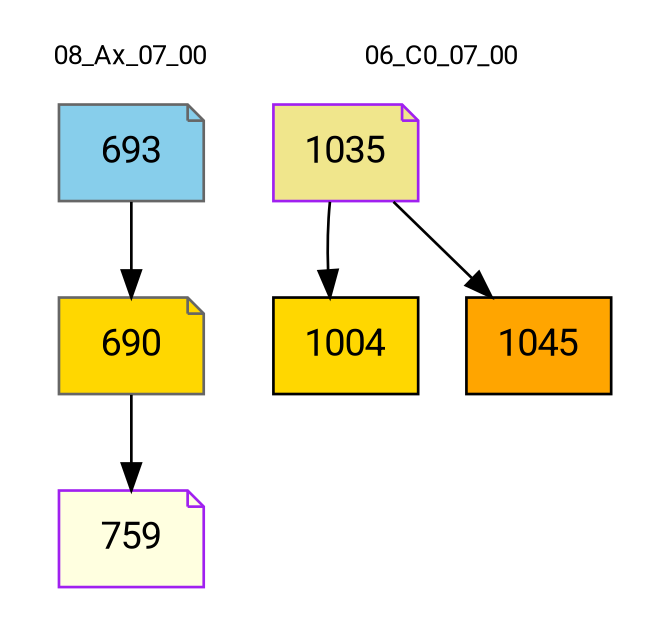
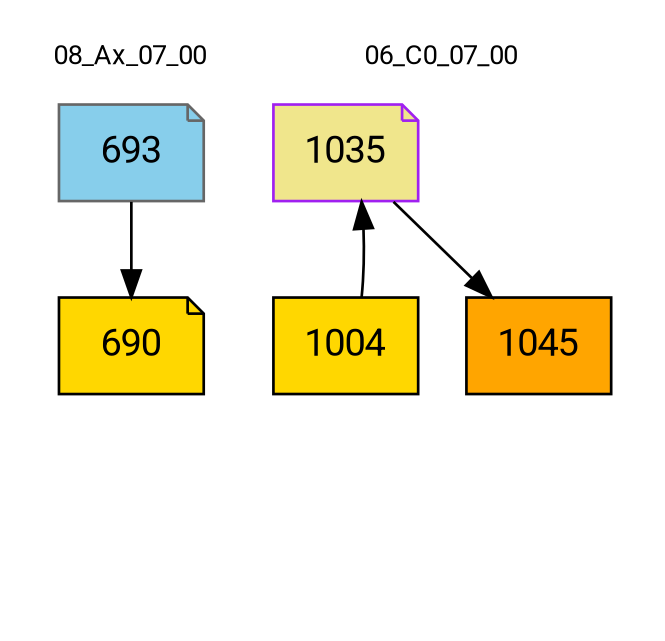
(328, 236) -> (364, 263)
(131, 346) -> (131, 346)
(131, 539) -> none
